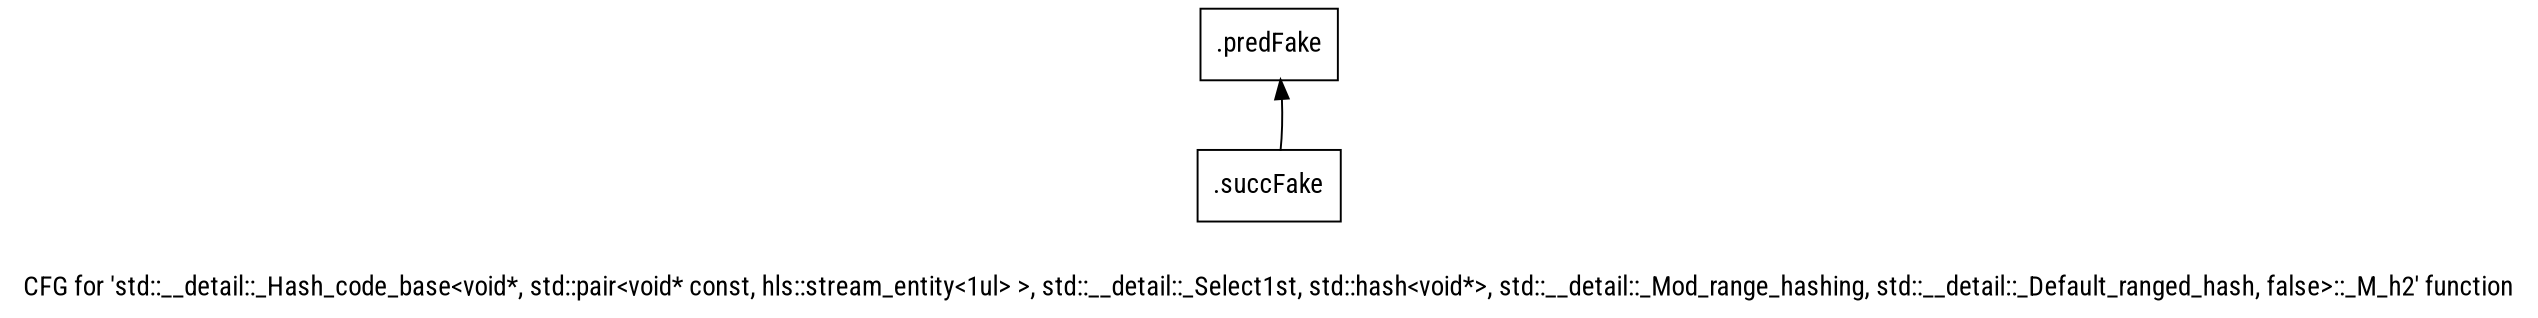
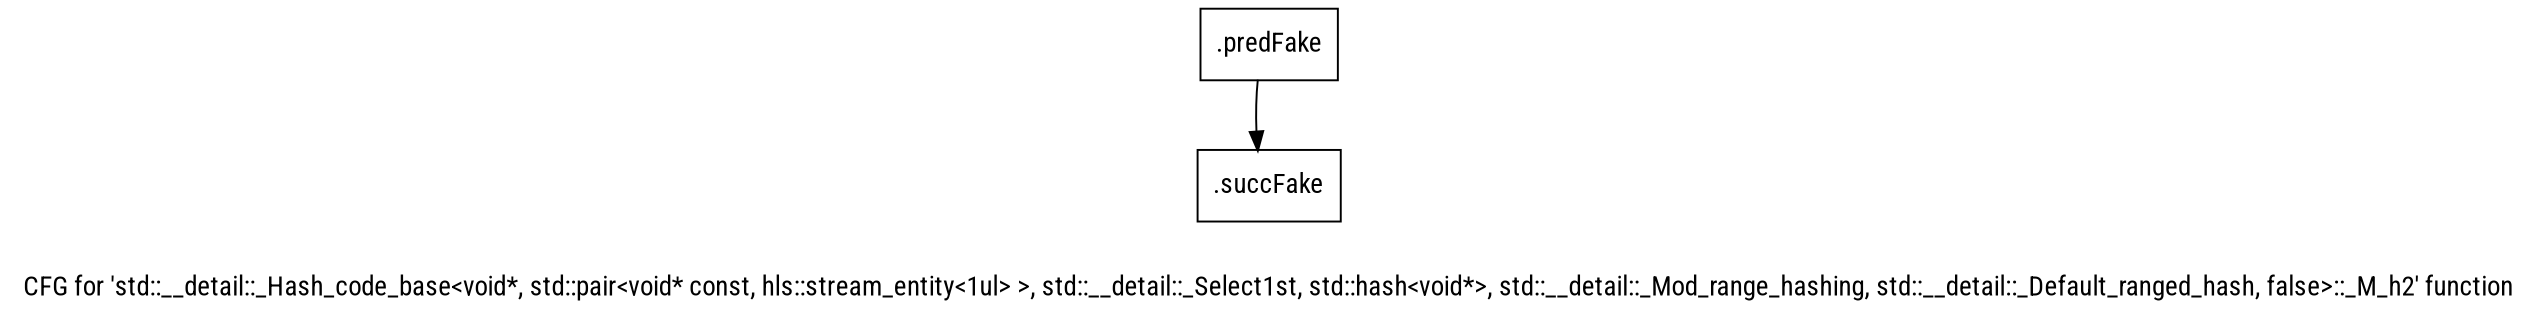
(1282, 125) -> (1256, 106)
